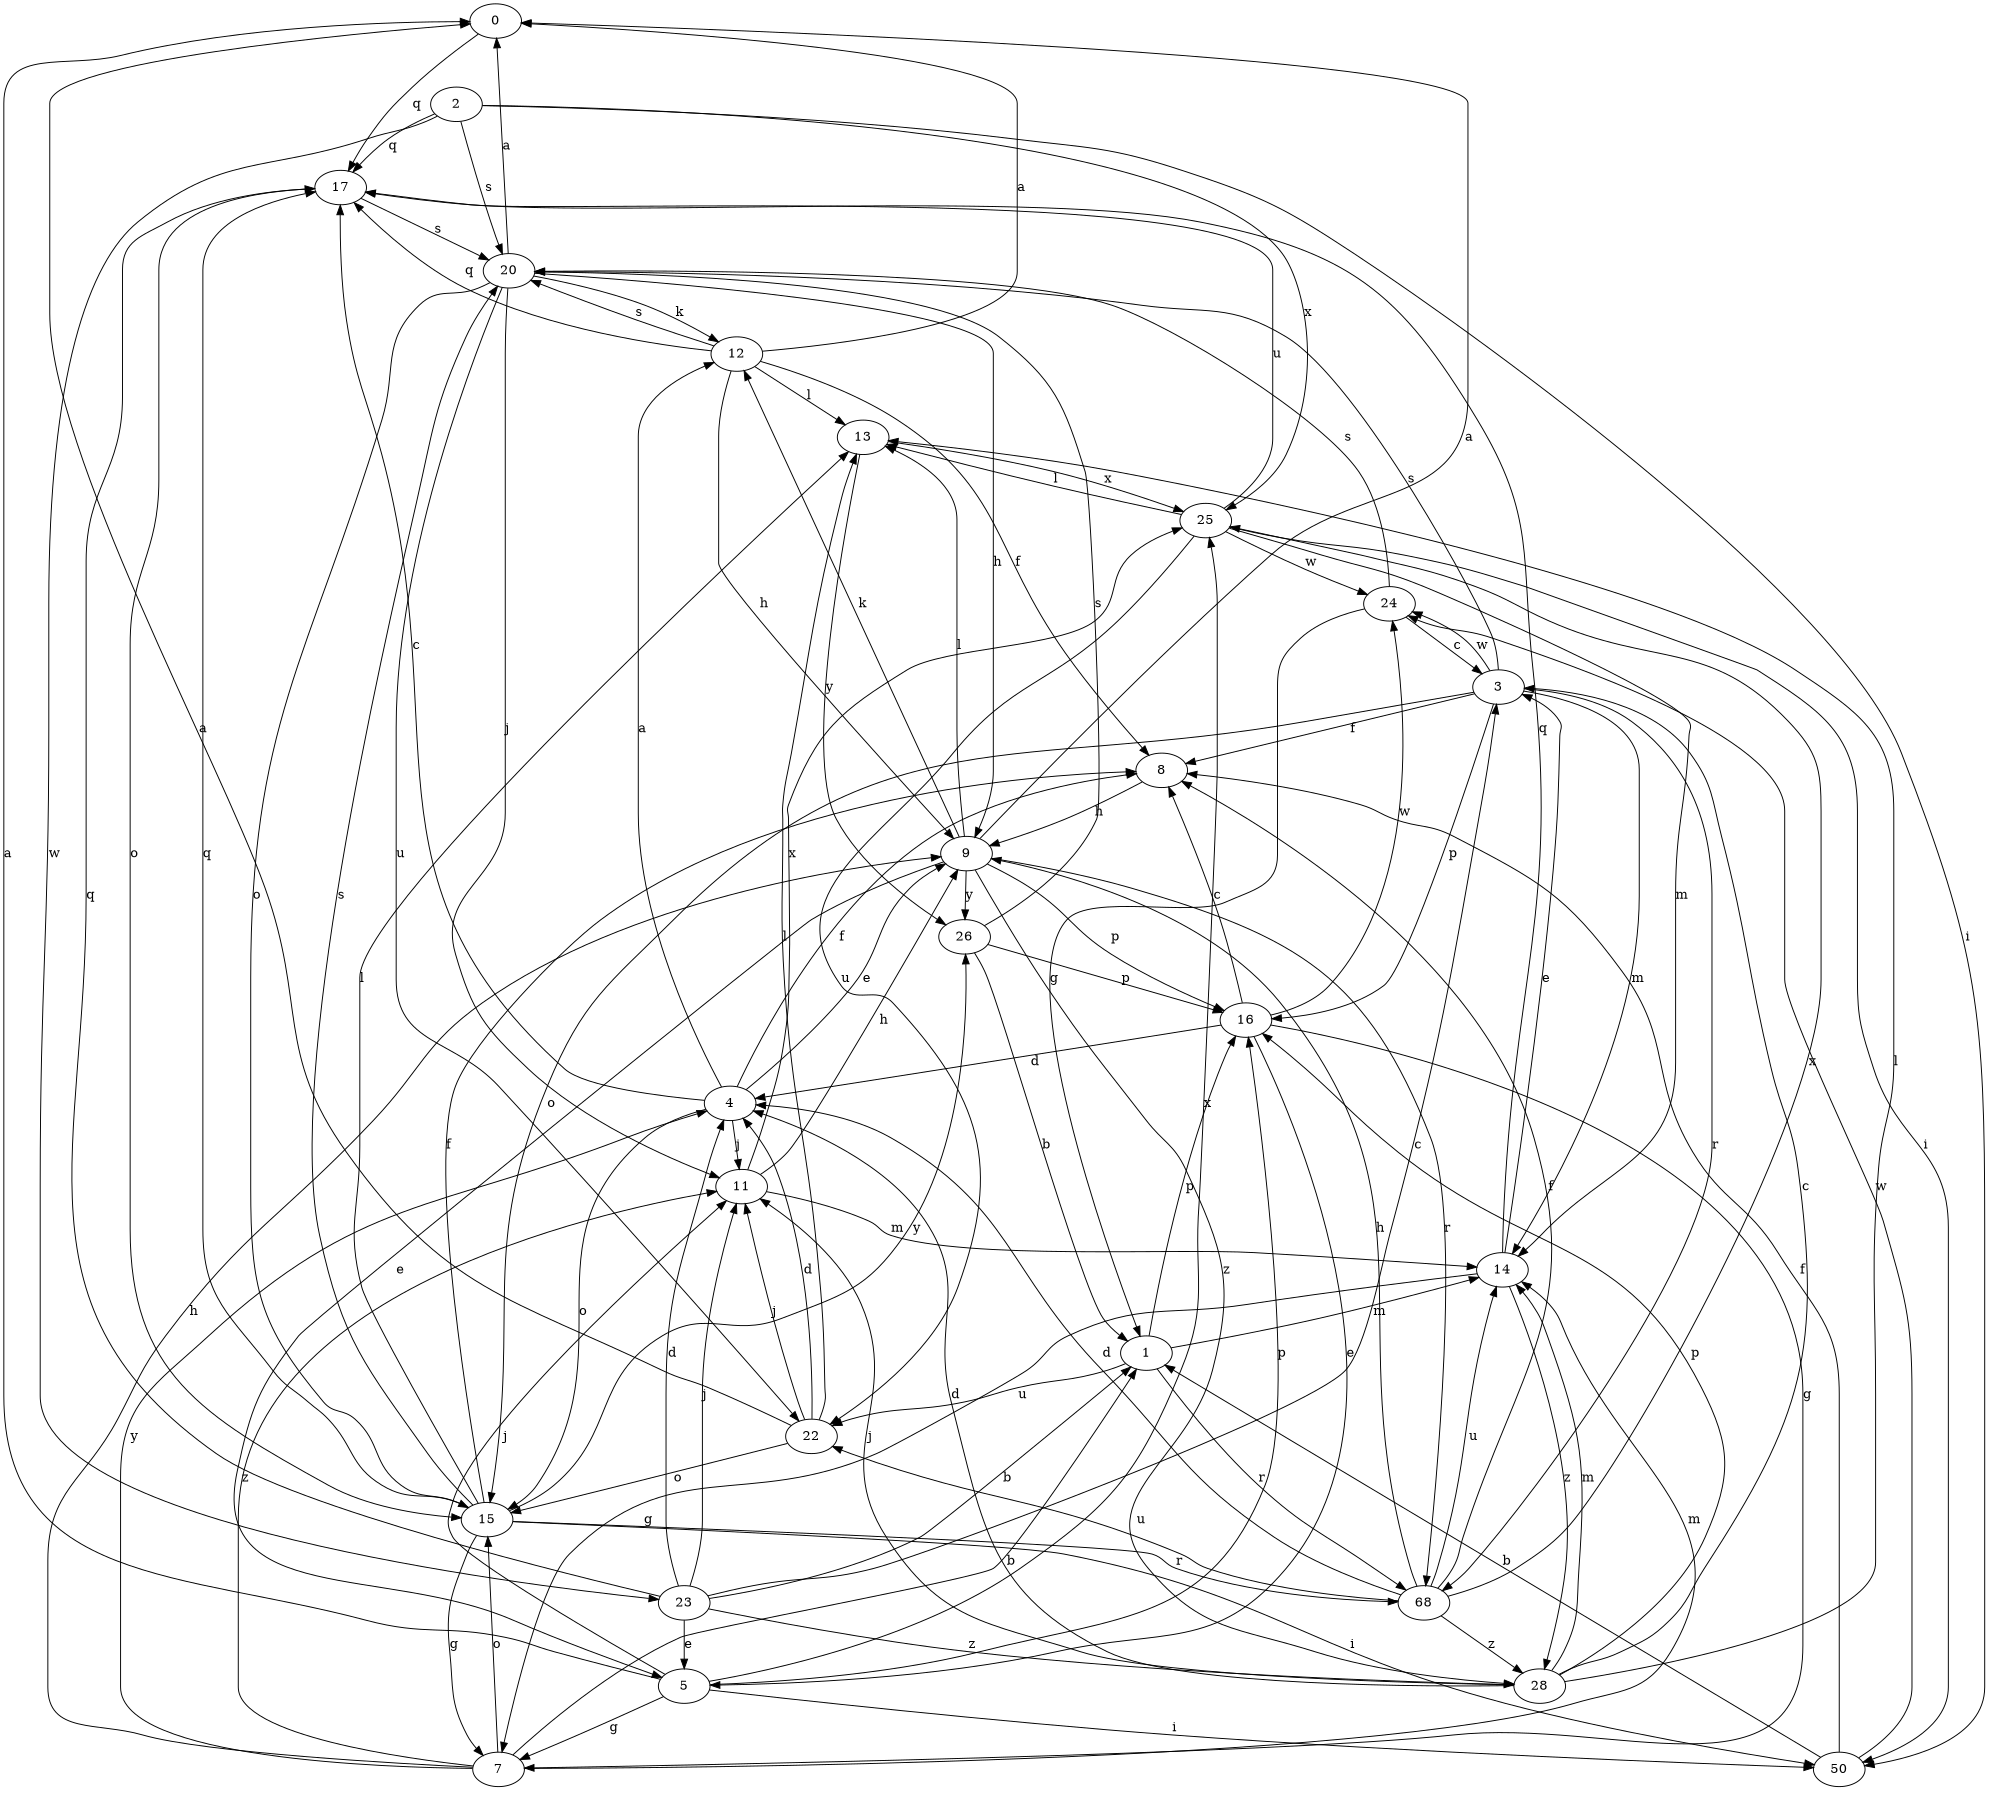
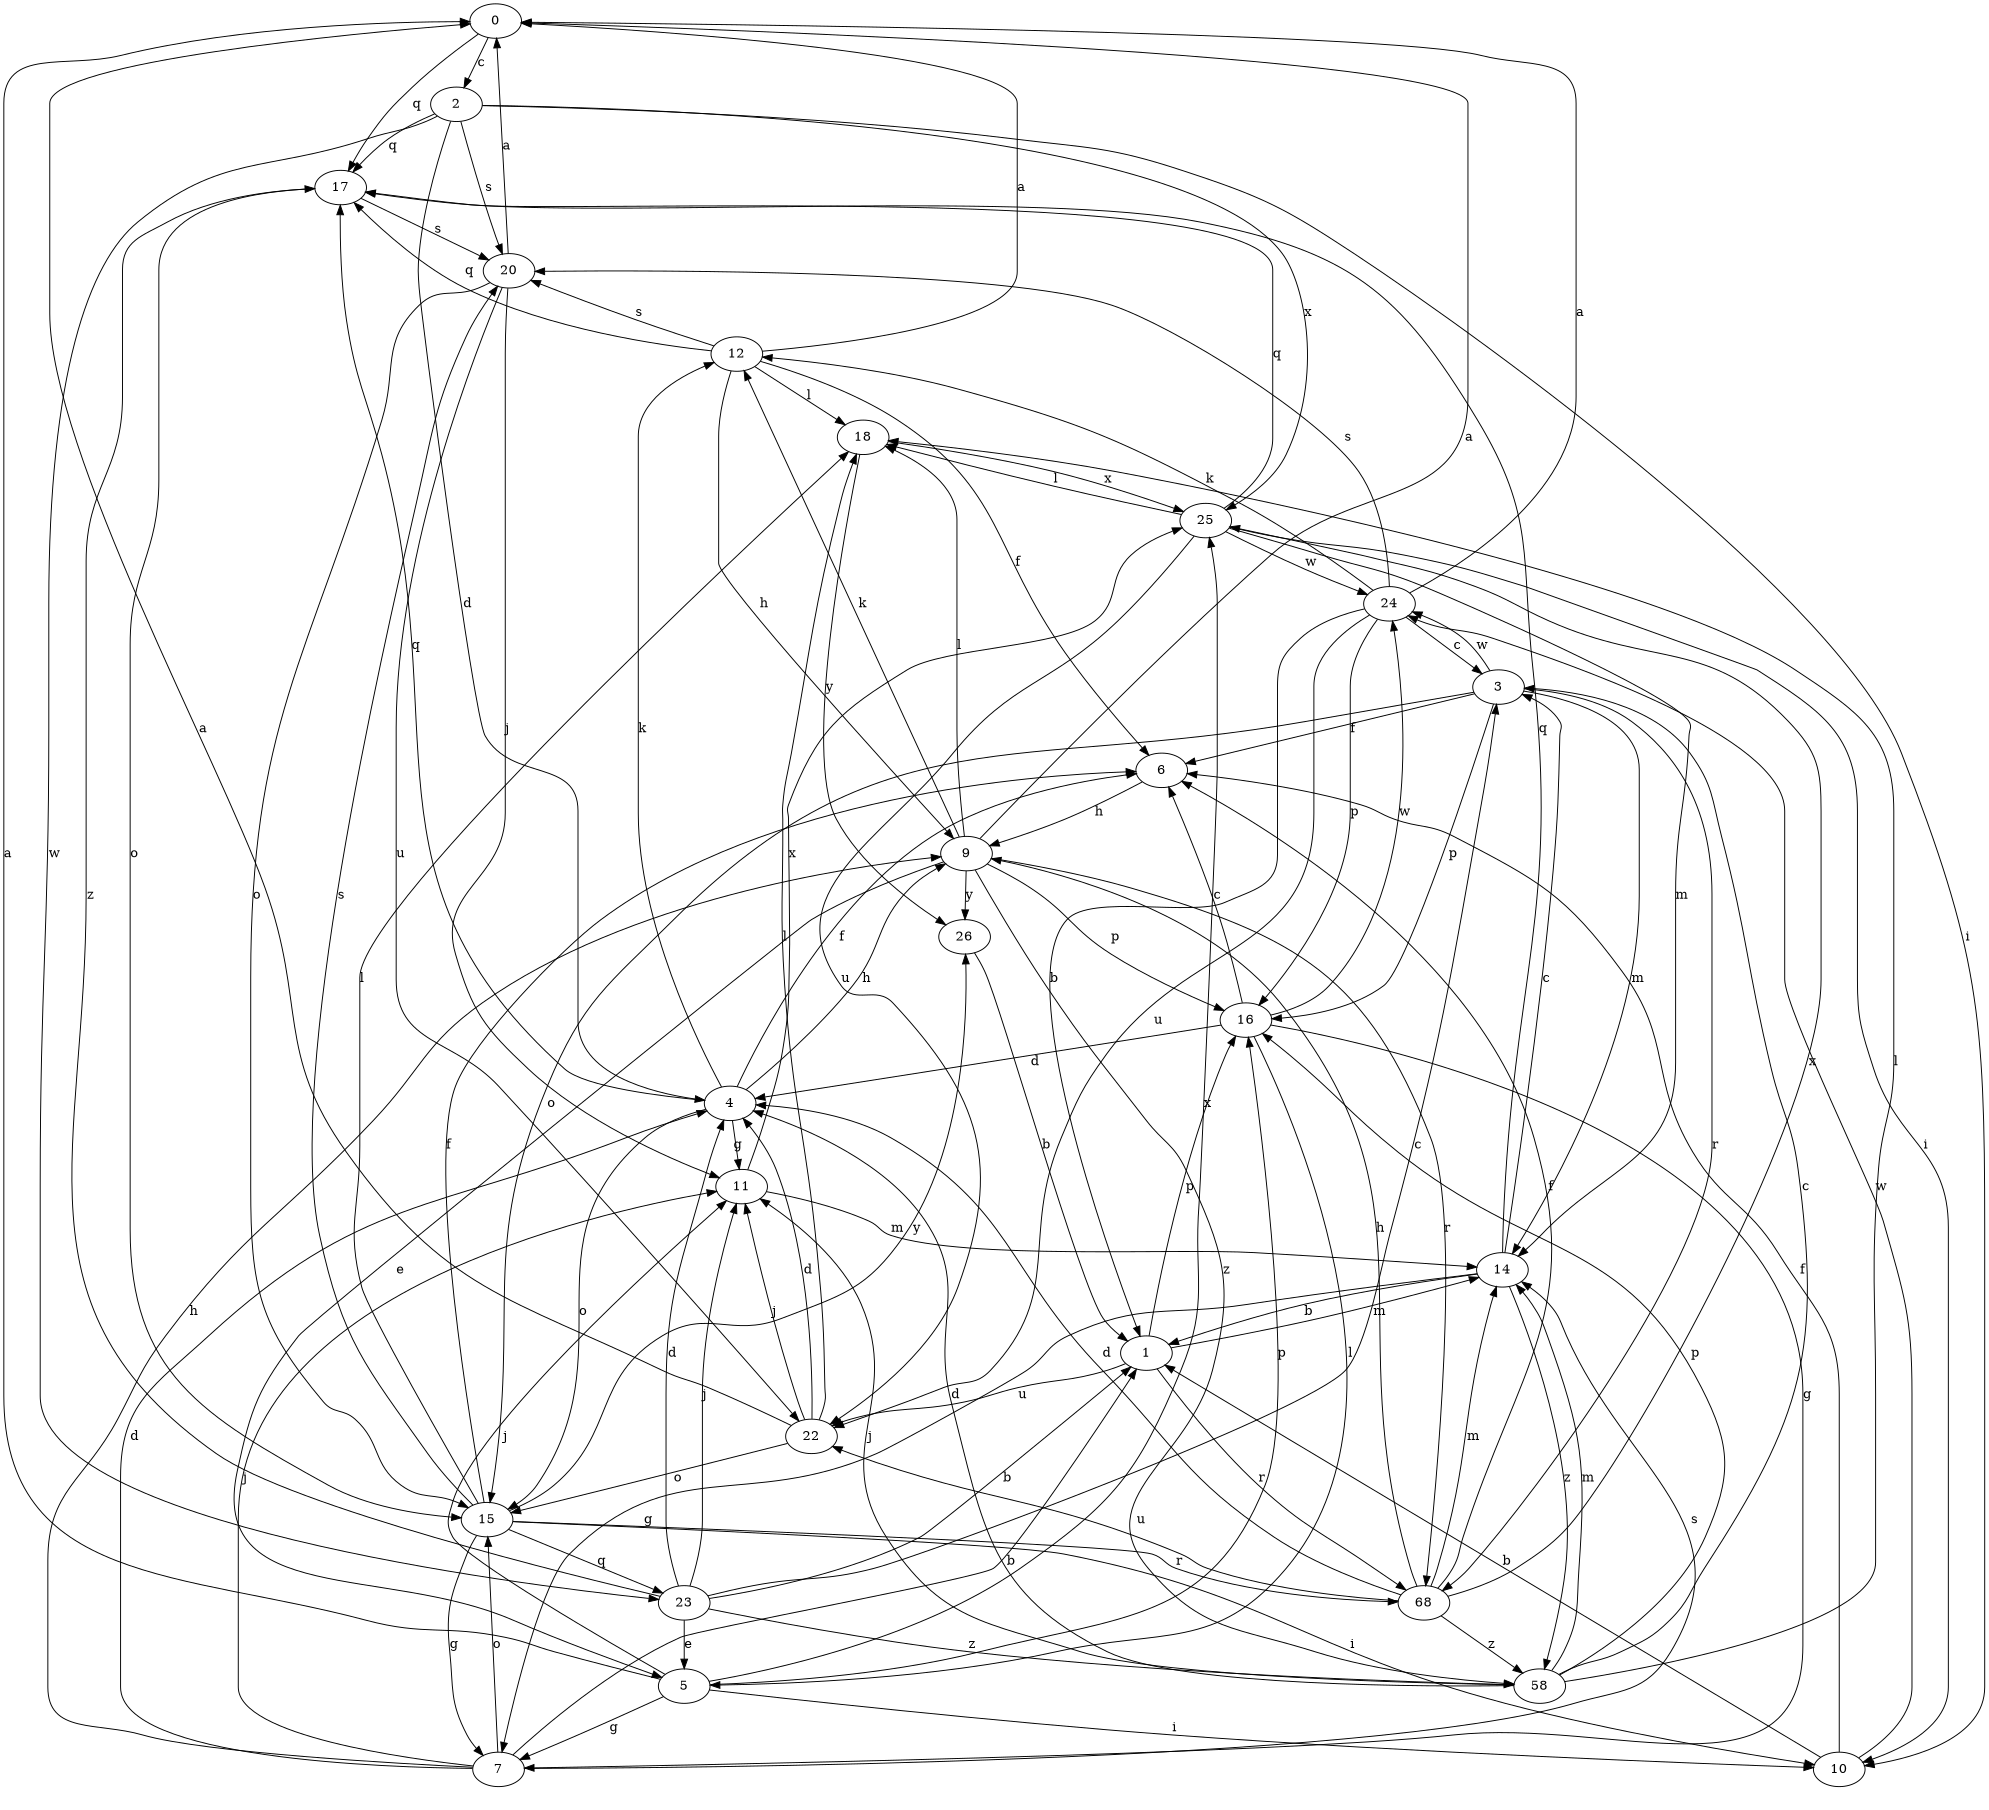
none -> (1347, 42)
none -> (478, 58)
(625, 298) -> (1089, 431)
(1146, 306) -> none
(1278, 354) -> (1278, 354)
(993, 356) -> none
(1065, 414) -> none
(863, 437) -> (863, 437)
(416, 645) -> (416, 645)
none -> (472, 670)
(643, 729) -> (643, 729)
(1162, 770) -> (1162, 770)
(203, 887) -> (581, 1559)
(91, 895) -> (91, 895)
(1101, 977) -> (1350, 816)
(867, 979) -> (867, 979)
(1055, 979) -> (1055, 979)
(1546, 979) -> (1546, 979)
(864, 1032) -> none
none -> (1124, 1035)
(738, 1145) -> (738, 1145)
none -> (1326, 1300)
(1351, 1353) -> (1351, 1353)
(135, 1436) -> (135, 1436)
(1474, 1436) -> (1474, 1436)
(245, 1478) -> (245, 1478)
(1695, 1520) -> (1695, 1520)
(1540, 1686) -> (1540, 1686)
(1839, 1769) -> (1839, 1769)
